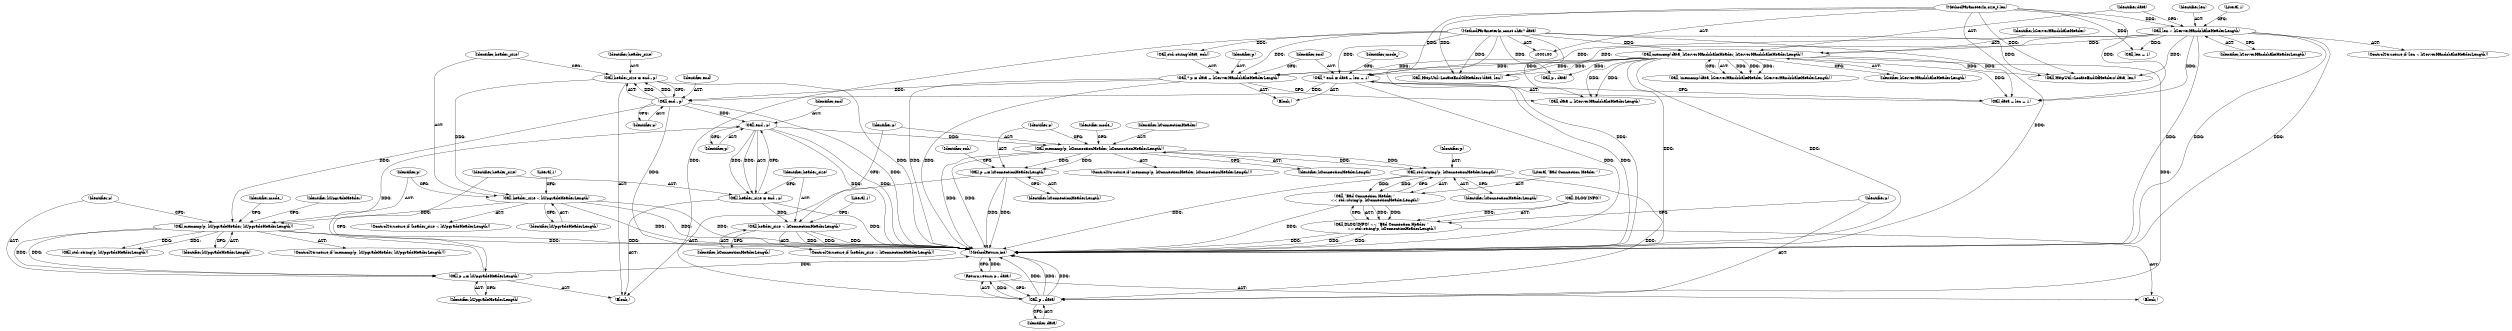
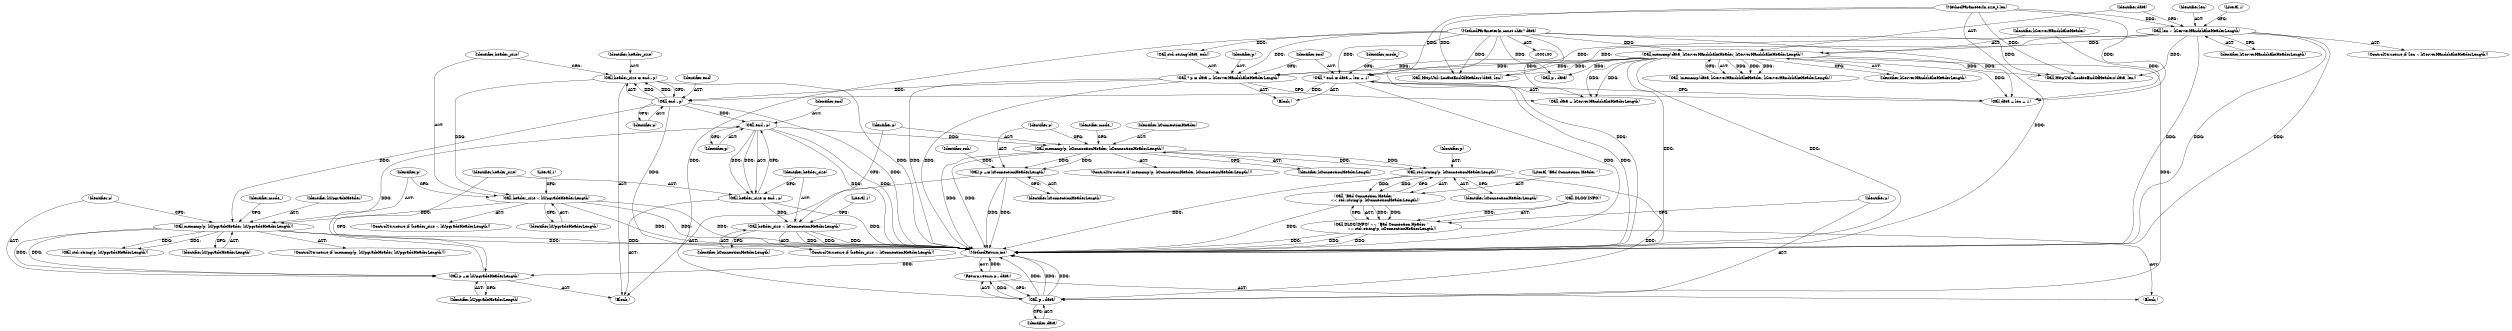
(1745, 22) -> none
(2137, 55) -> none
(2138, 94) -> (2156, 81)
(988, 161) -> (988, 161)
(295, 213) -> (295, 213)
(747, 265) -> (751, 269)
(985, 265) -> (985, 265)
